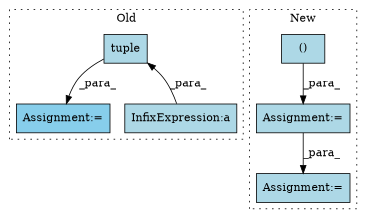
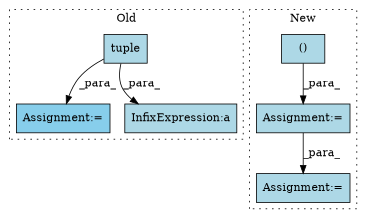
(168, 84) -> (121, 83)
